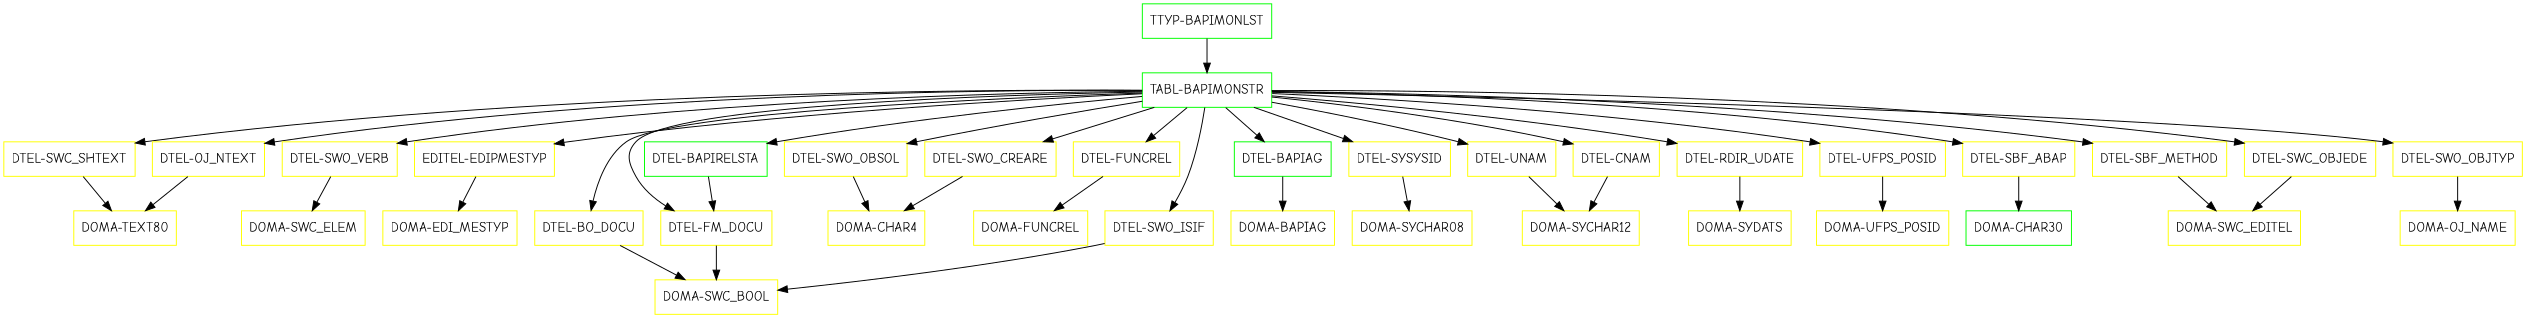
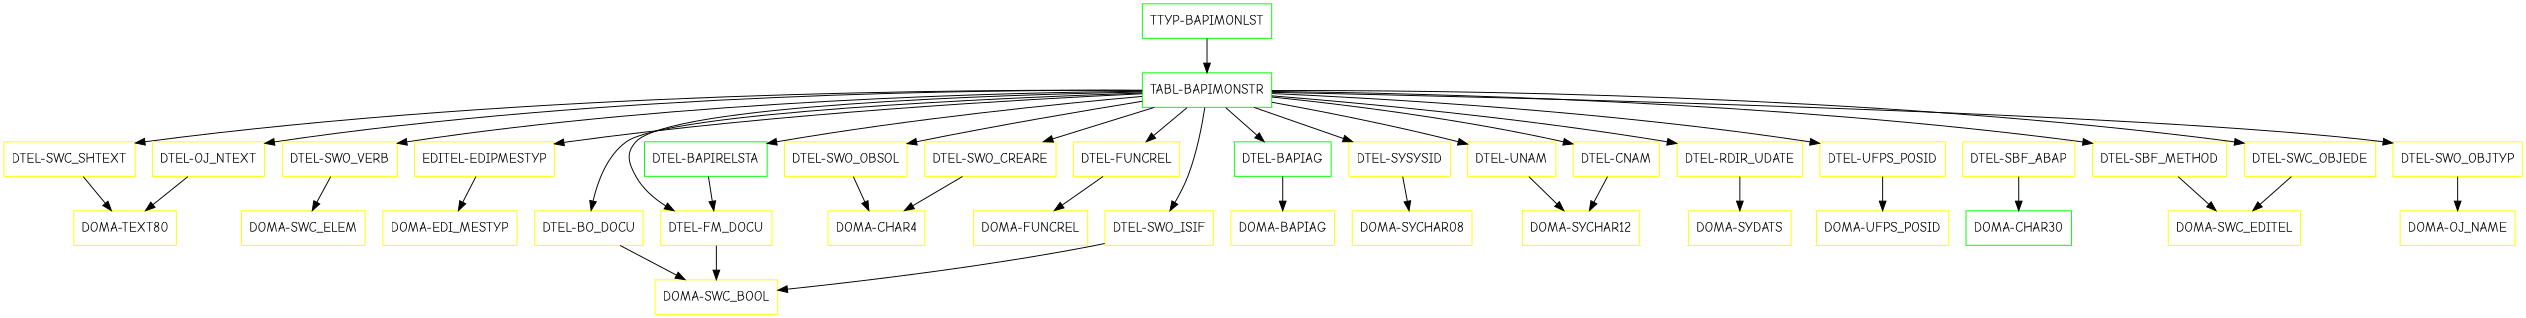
(1698, 113) -> none
